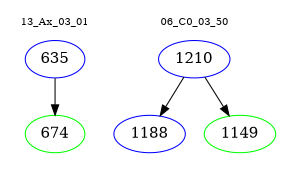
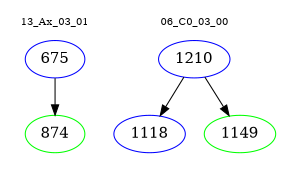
(195, 22) -> (195, 22)
(55, 59) -> (55, 59)
(55, 134) -> (55, 134)
(150, 134) -> (150, 134)
